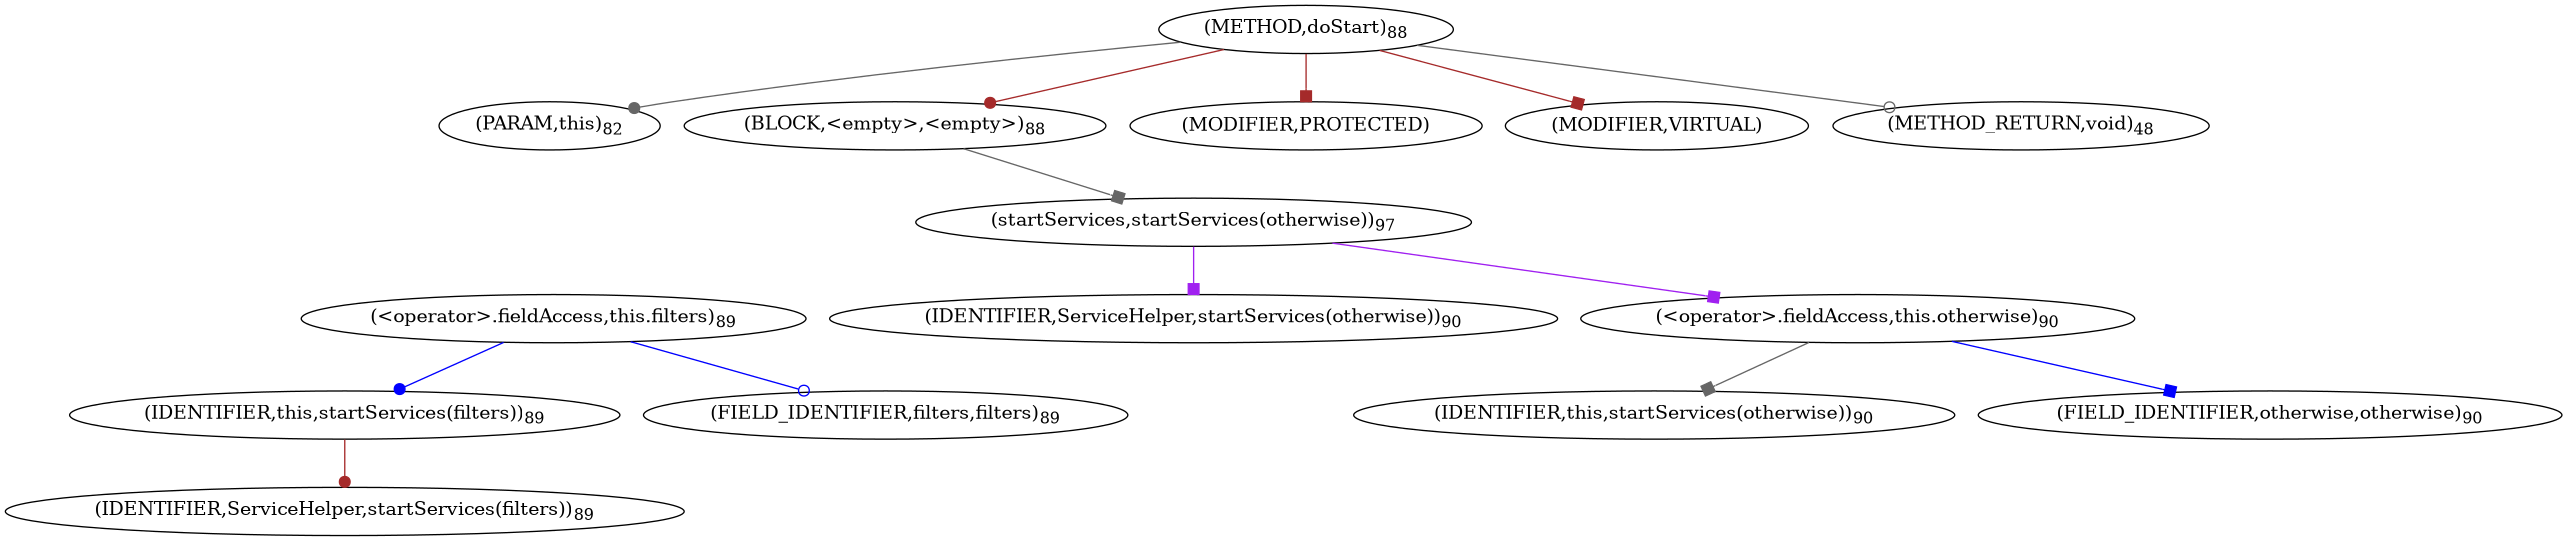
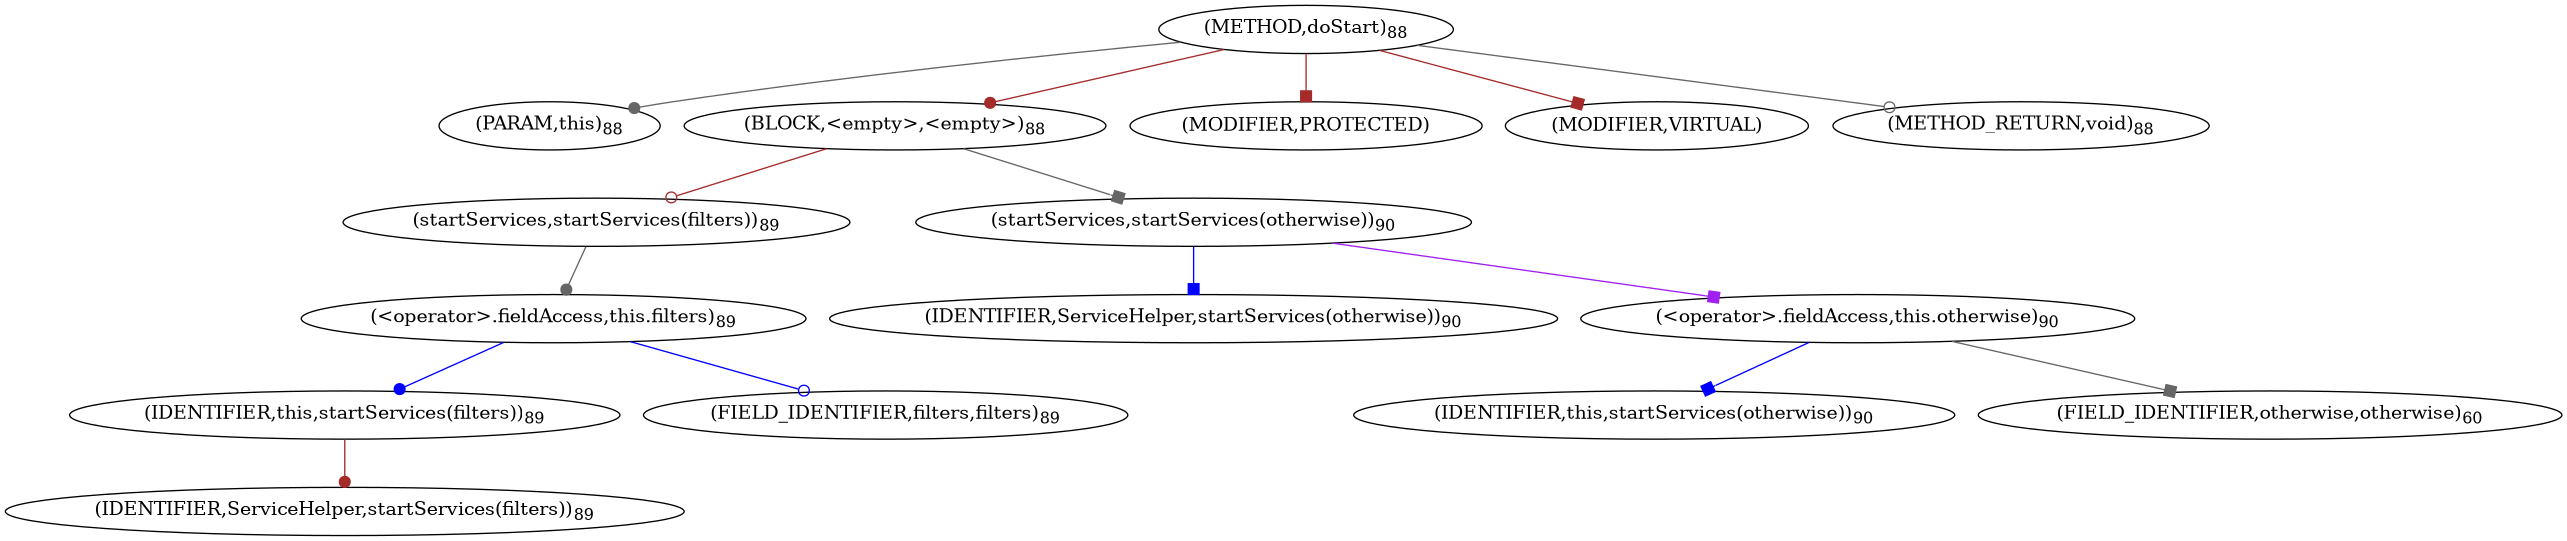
(613, 124) -> (613, 124)
(2144, 124) -> (2144, 124)
(1386, 220) -> (1386, 220)
none -> (596, 222)
(1194, 264) -> (1194, 264)
(1762, 364) -> (1762, 364)
(2057, 365) -> (2057, 365)
(2473, 413) -> (2473, 413)
